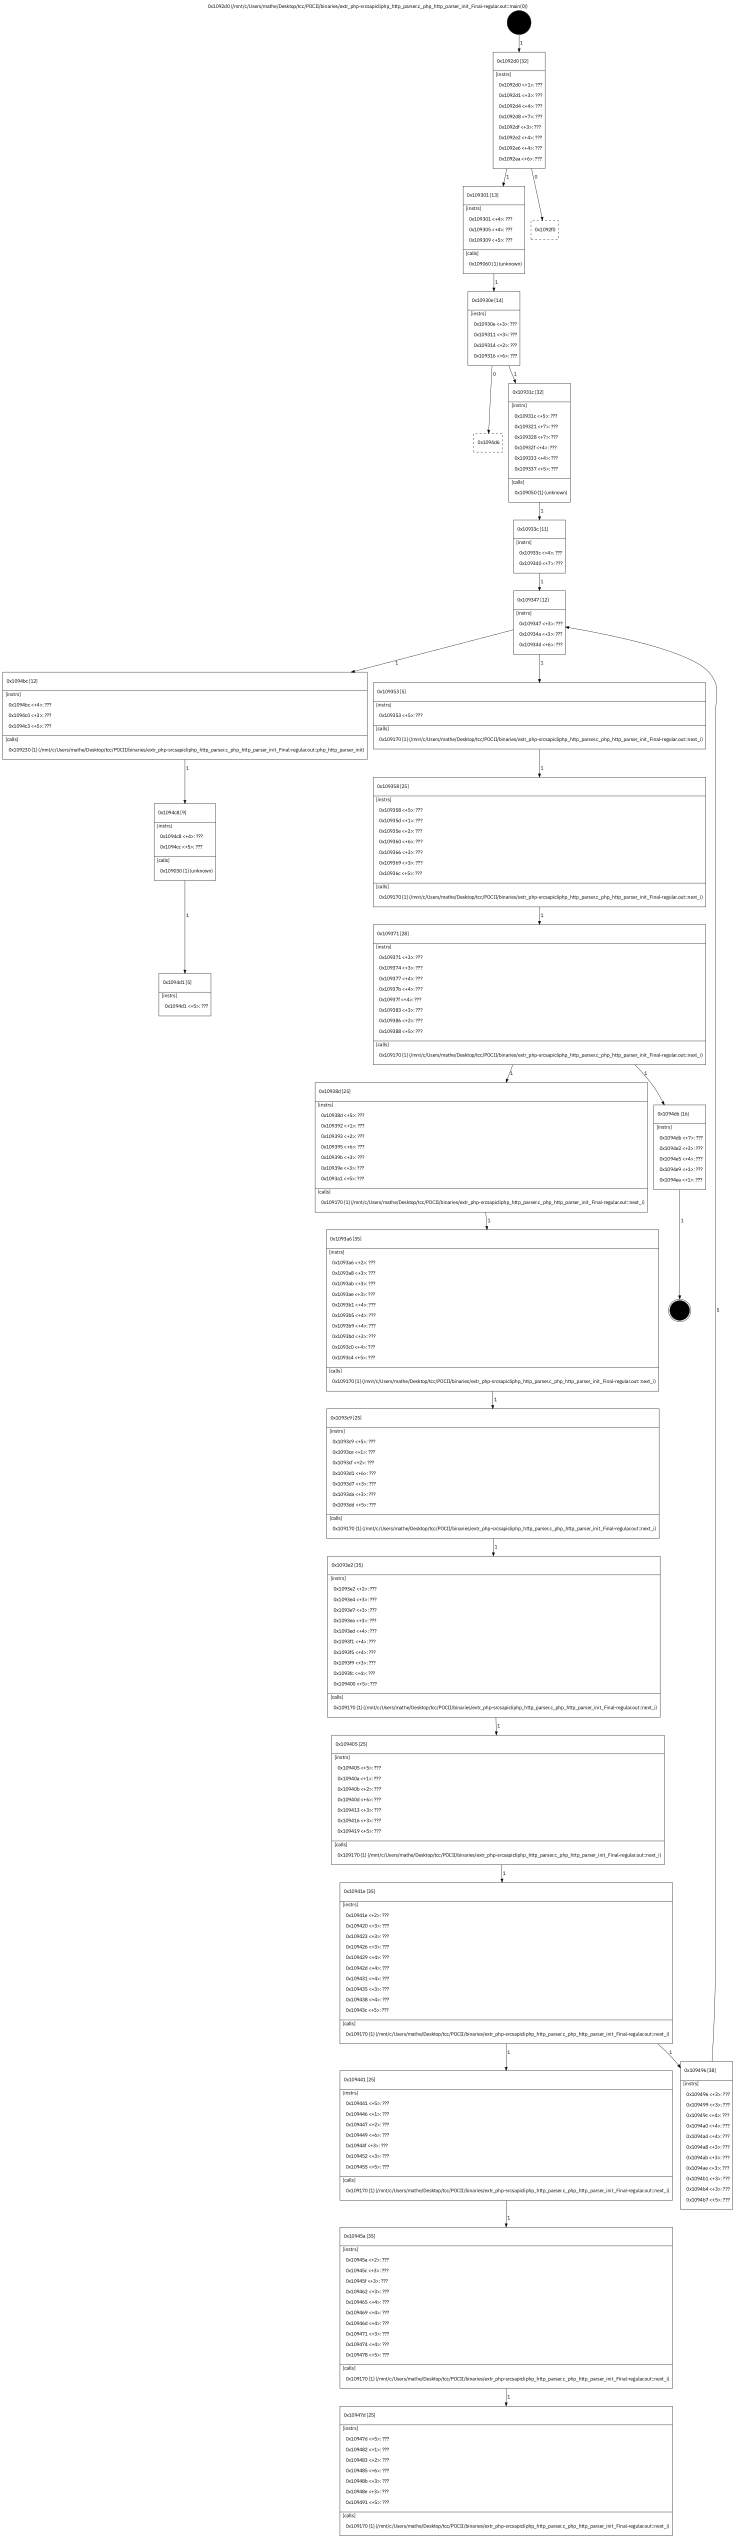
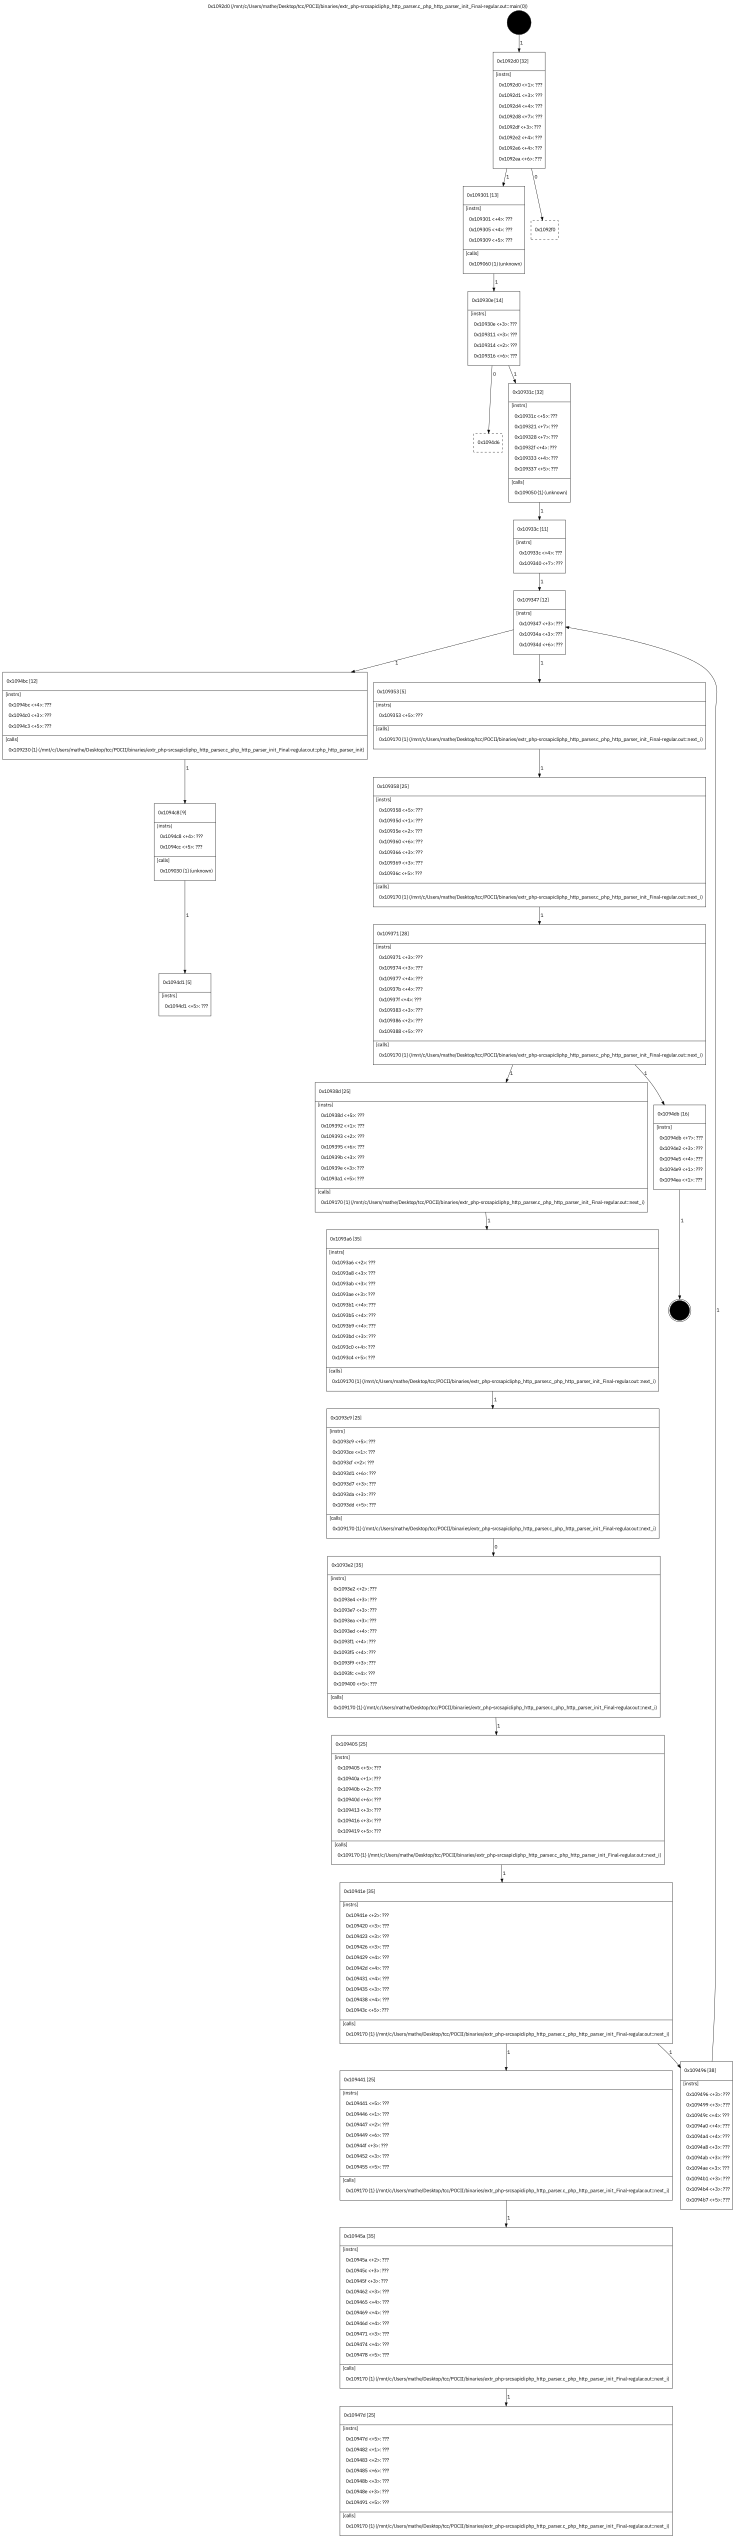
(717, 1310) -> (717, 1310)
(496, 1547) -> (496, 1547)
